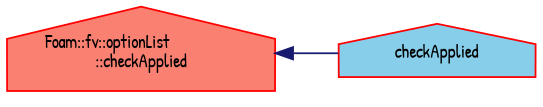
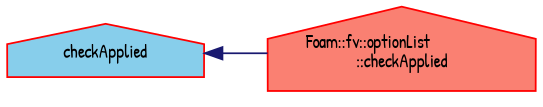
(316, 53) -> (245, 53)
